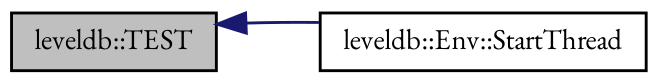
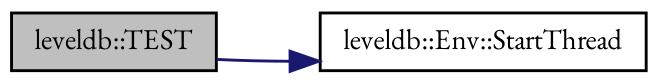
(283, 22) -> (253, 61)
